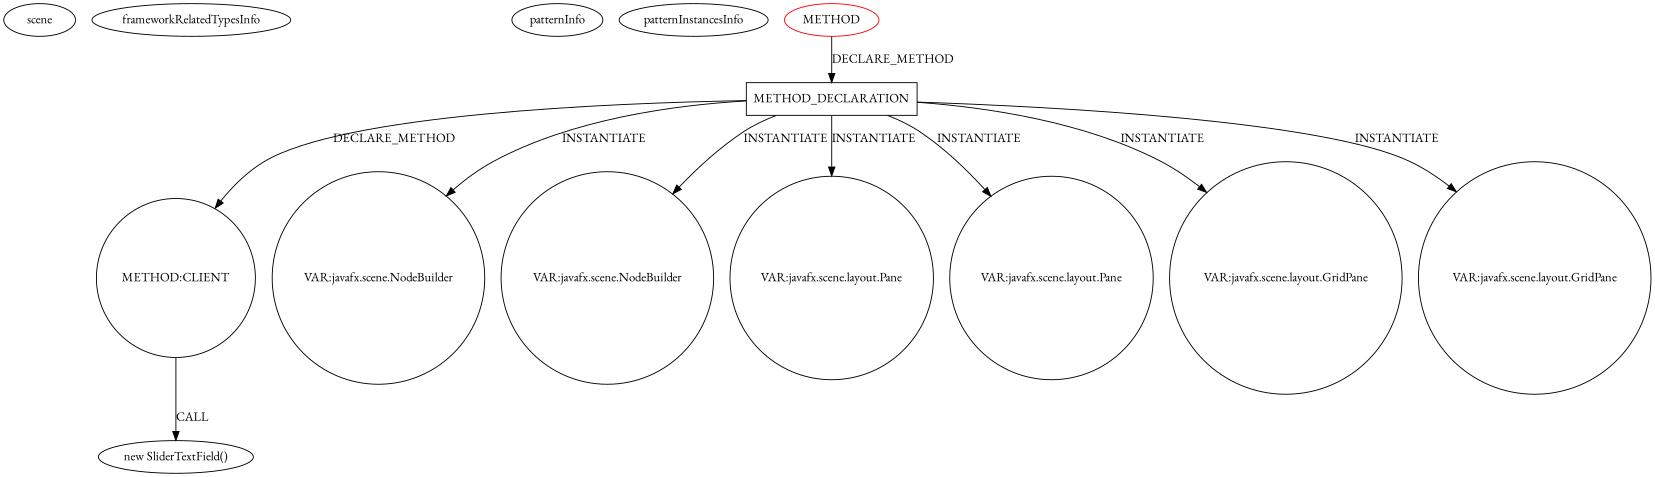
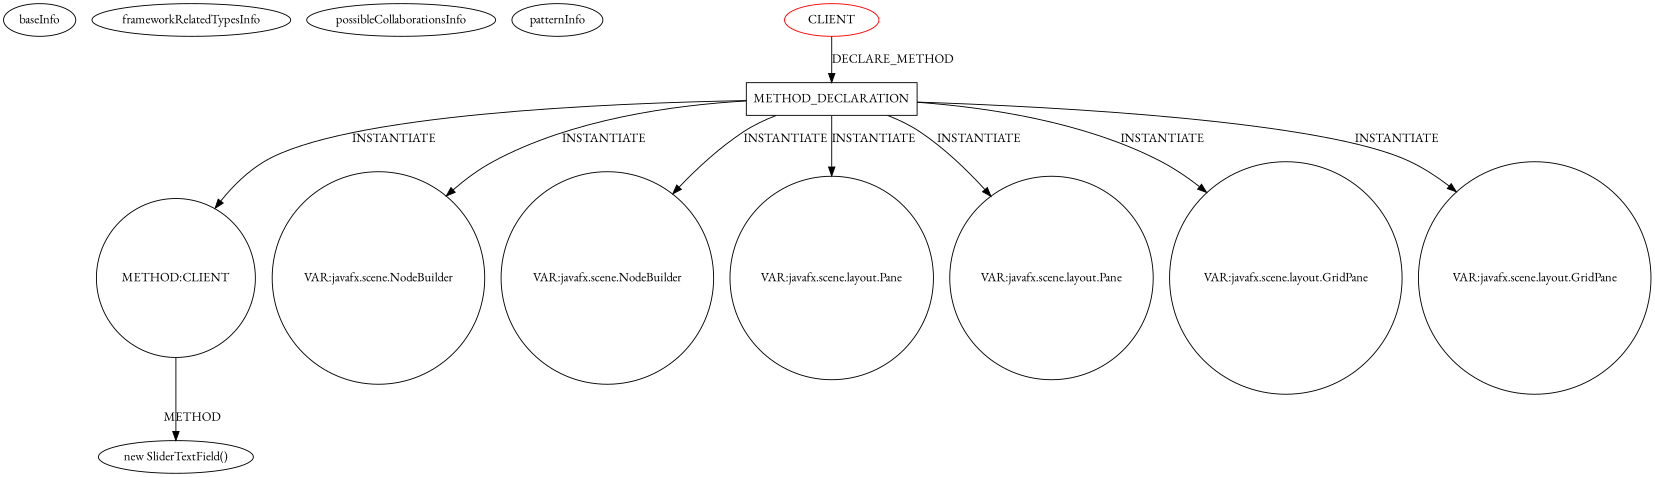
(40, 20) -> (40, 20)
none -> (401, 20)
(694, 20) -> none
(832, 20) -> (832, 20)
(394, 139) -> (394, 139)
(193, 417) -> (193, 417)
